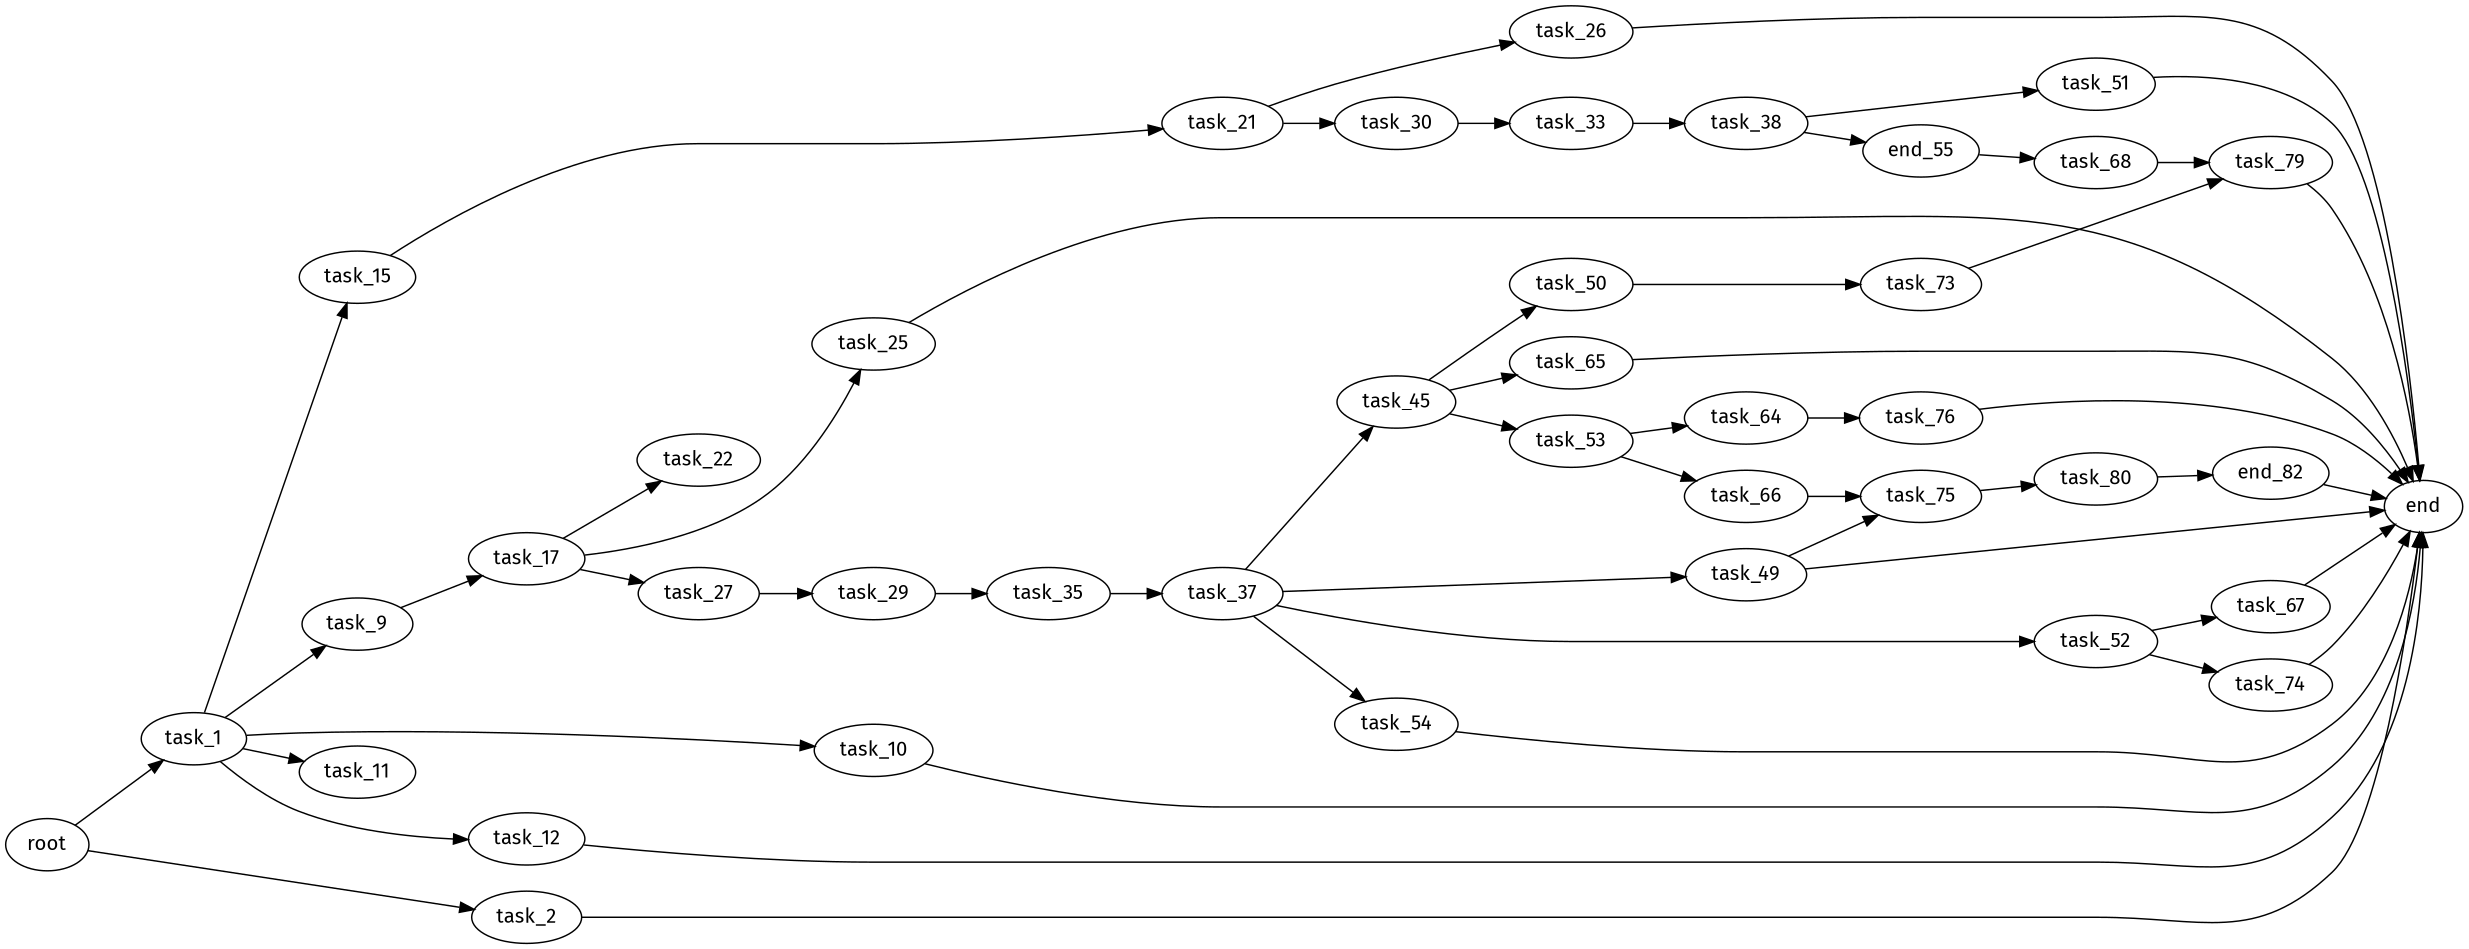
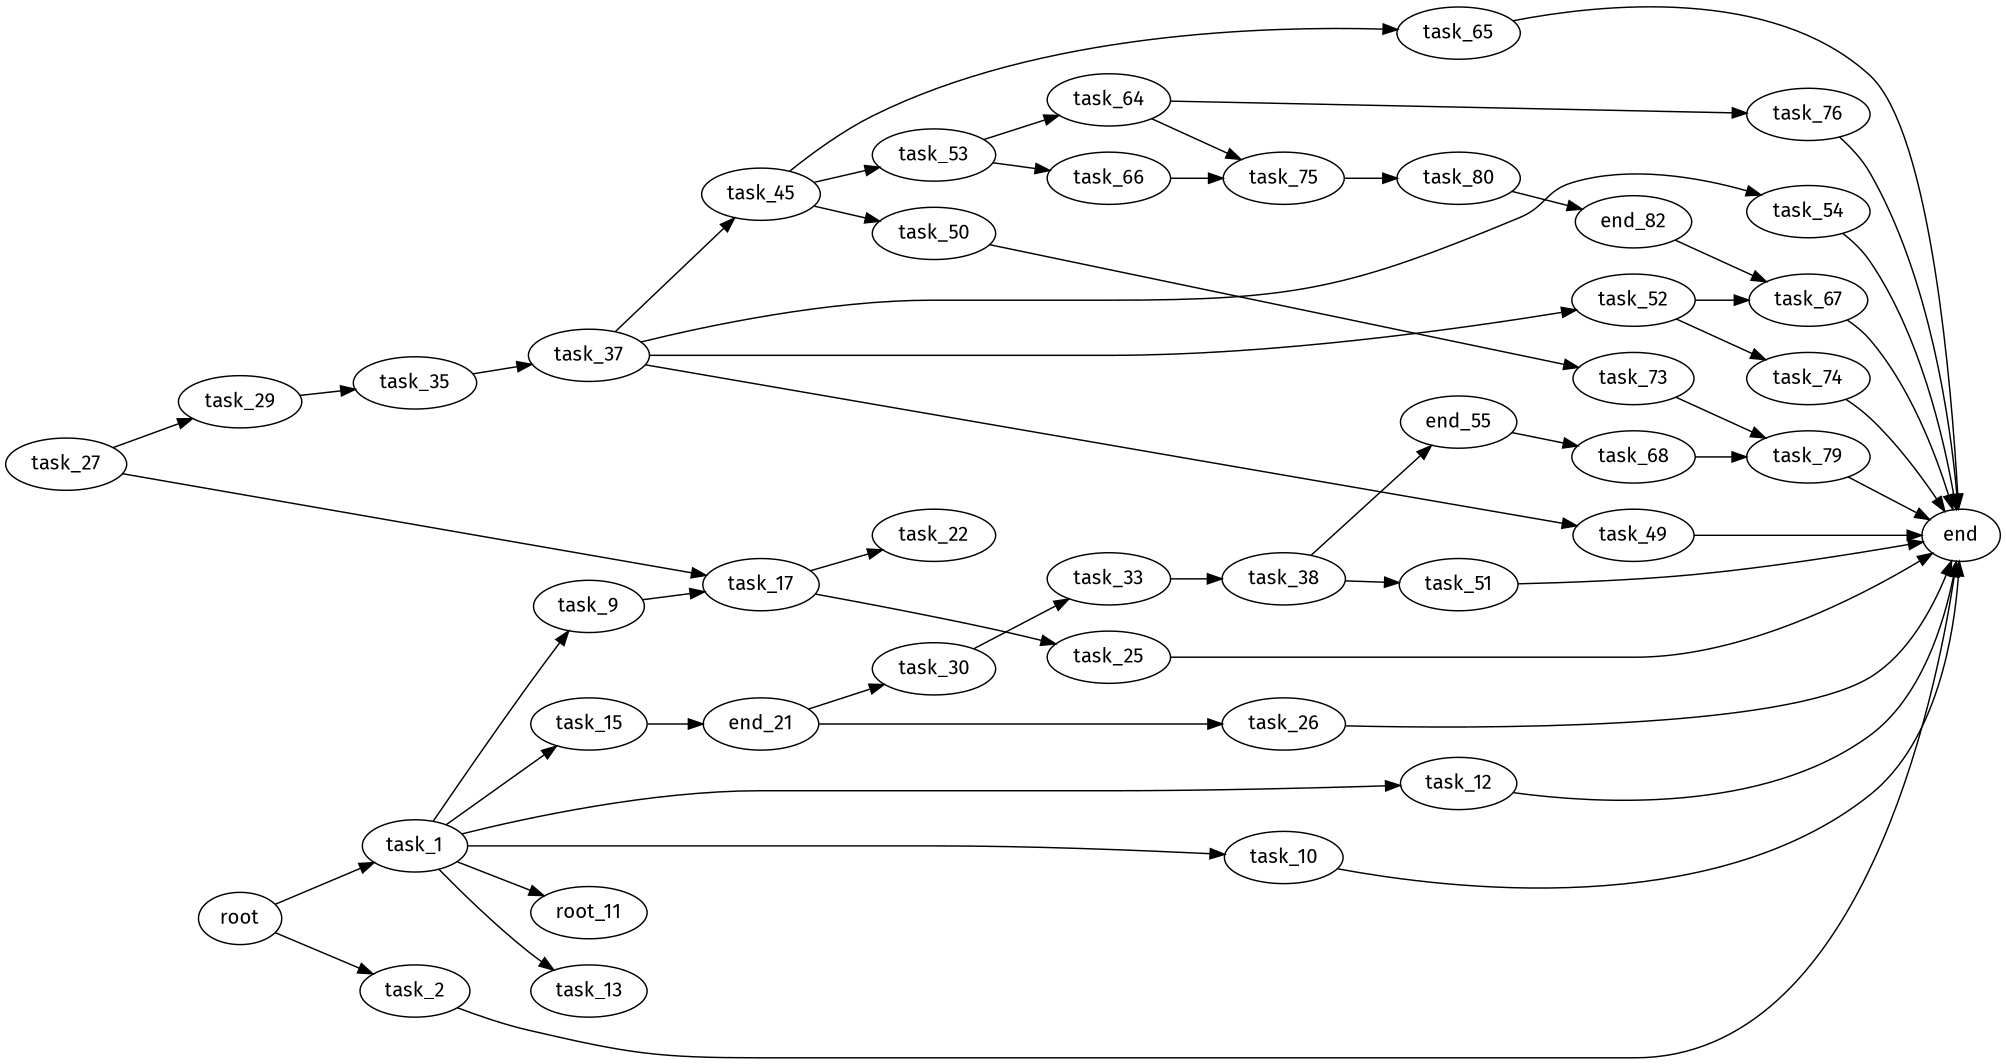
(1222, 123) -> (761, 724)
(2348, 490) -> (1714, 258)
(1827, 539) -> (1190, 136)
(605, 575) -> (407, 523)
(357, 772) -> (589, 913)
none -> (589, 991)
